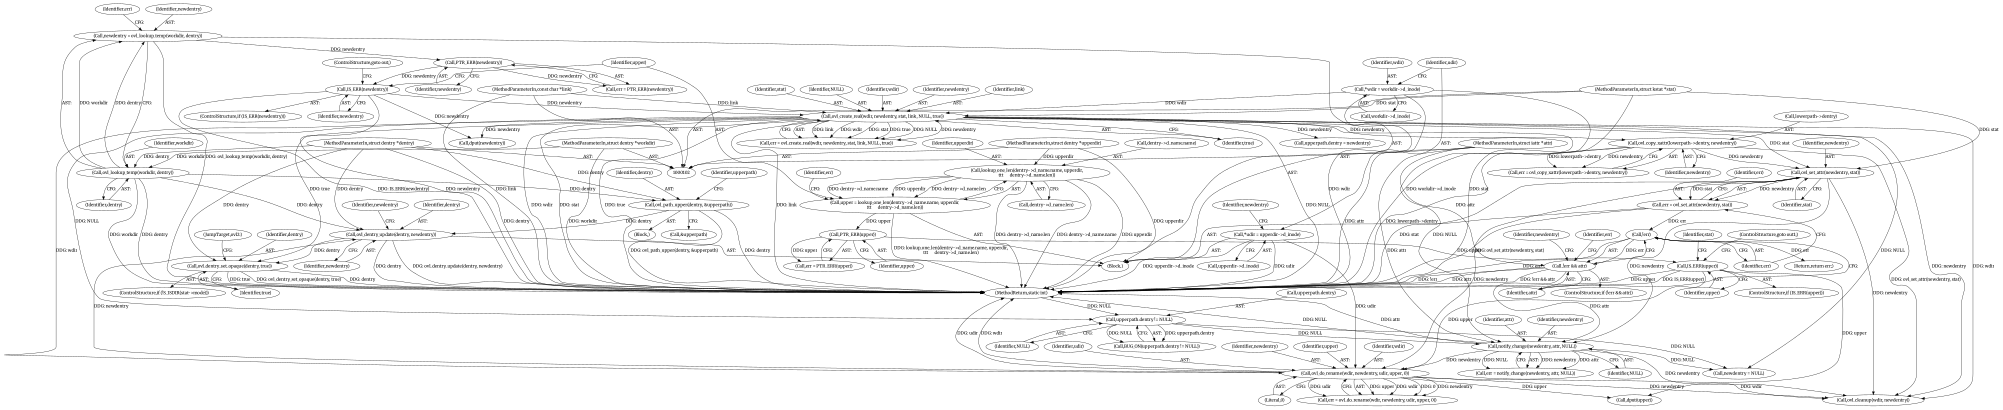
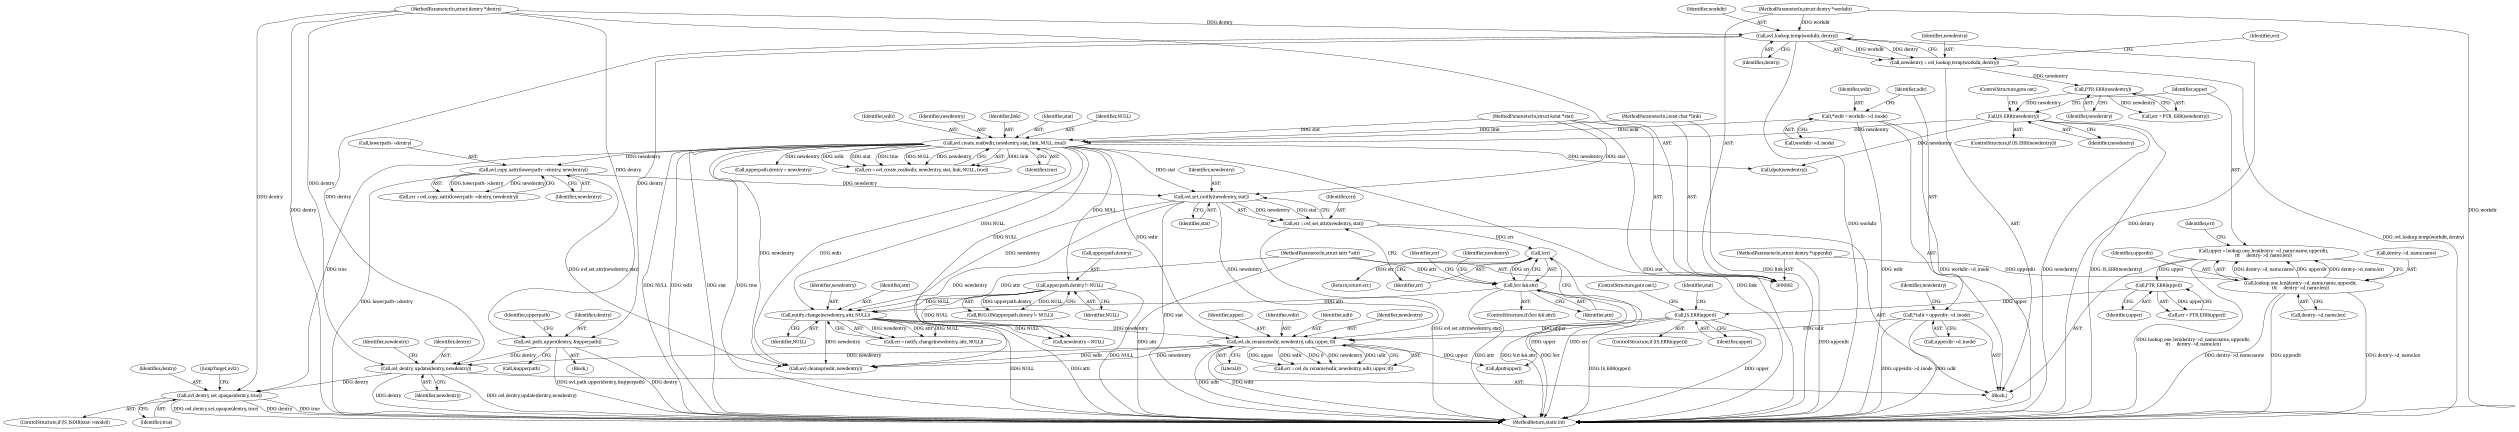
(1826, 173) -> (1212, 197)
(1078, 306) -> (1133, 411)
